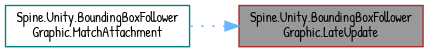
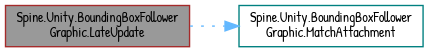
(207, 26) -> (207, 26)
